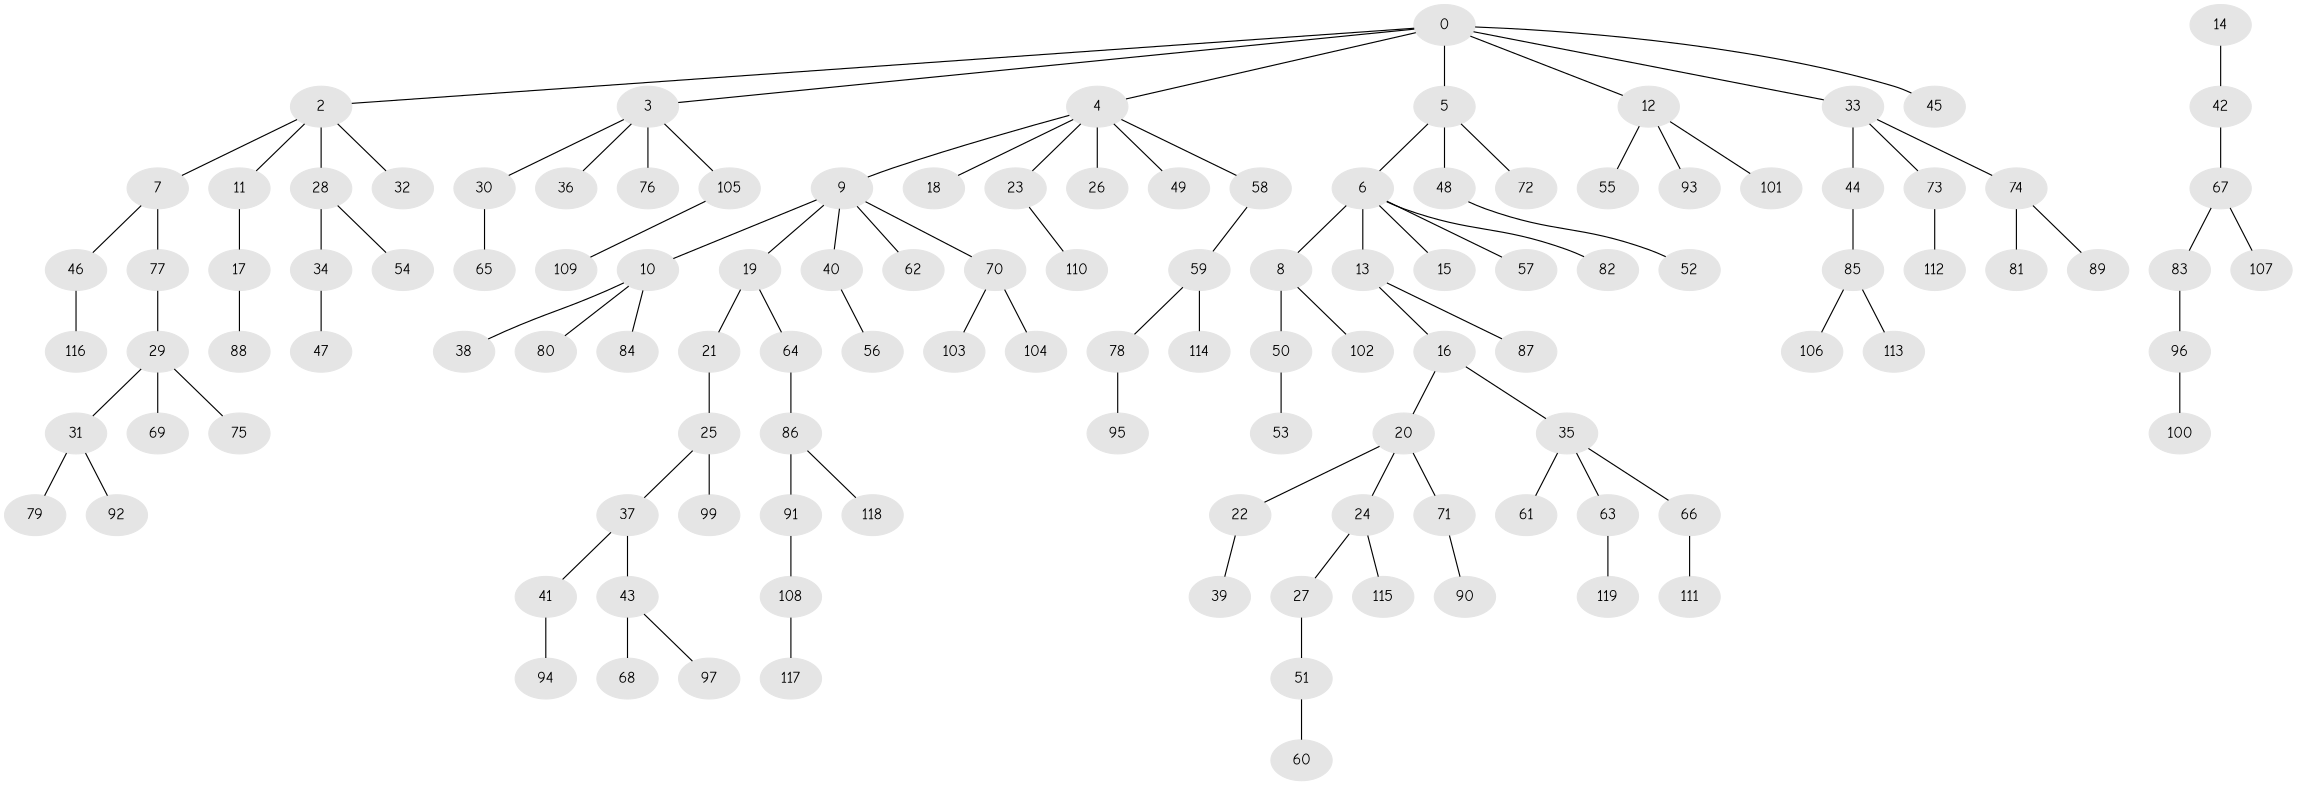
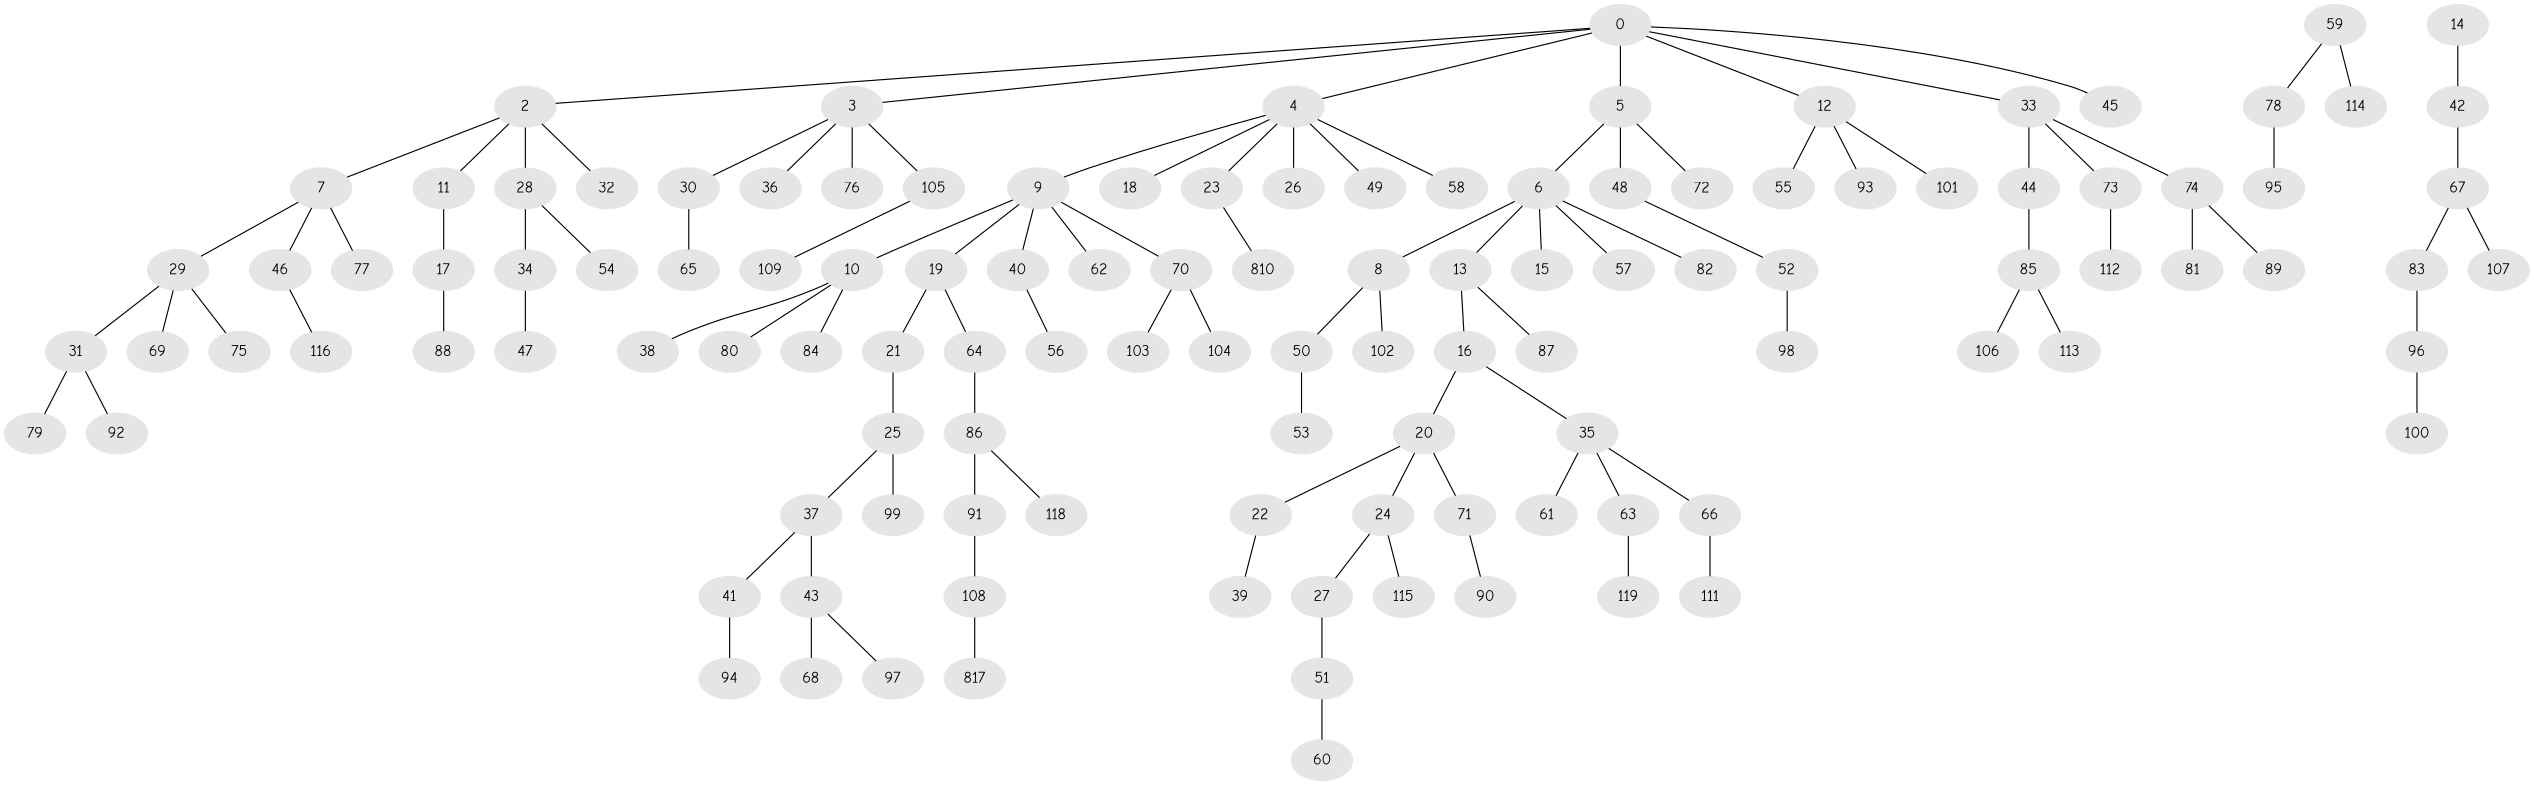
(1230, 229) -> none
(1077, 270) -> (1263, 270)
(158, 311) -> (250, 229)
none -> (1787, 352)
(791, 679) -> (975, 679)
